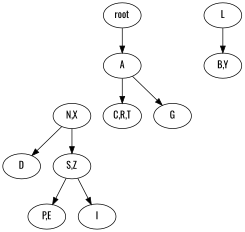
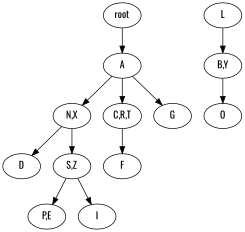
none -> (100, 88)
none -> (223, 116)
none -> (122, 166)
